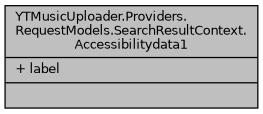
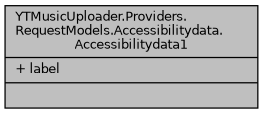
(131, 31) -> (119, 31)
